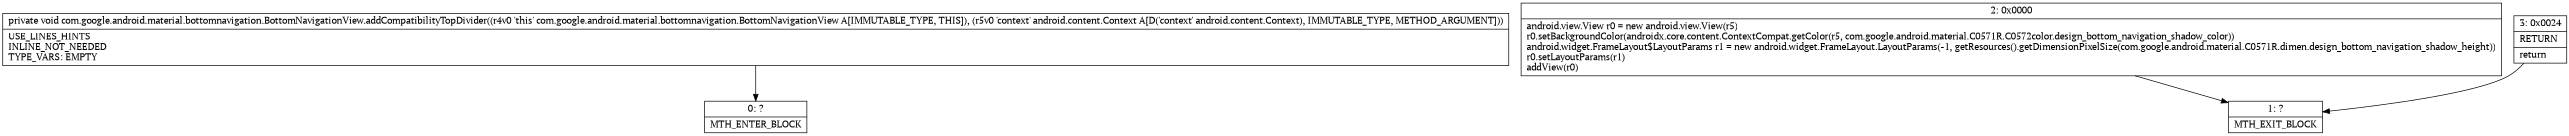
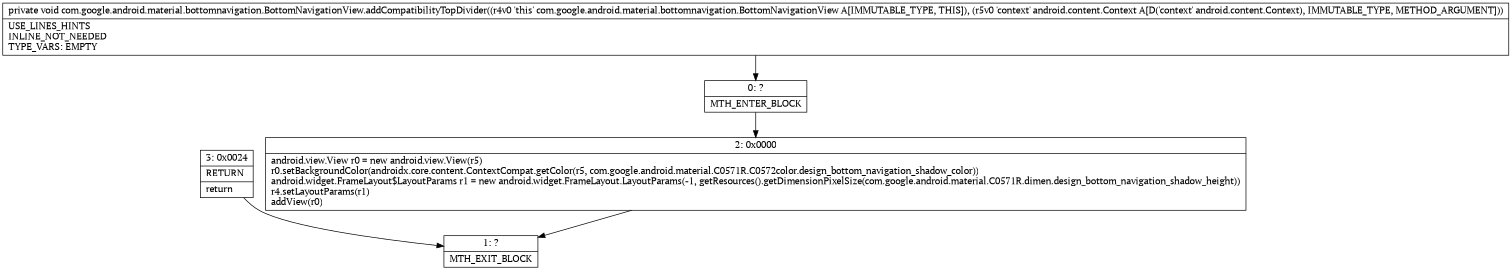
(1576, 57) -> (320, 192)
none -> (756, 121)
